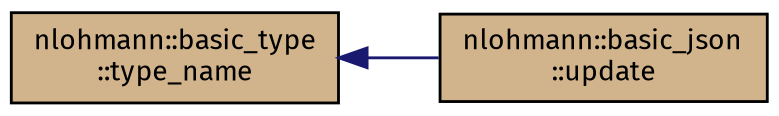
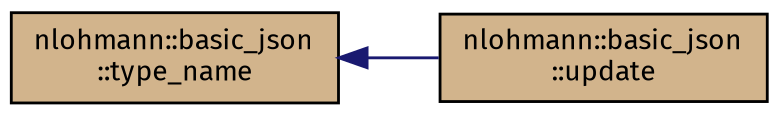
(175, 58) -> (175, 58)
